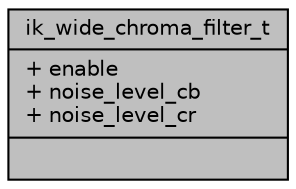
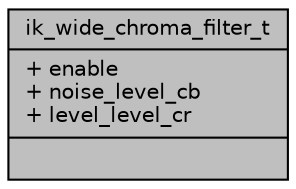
(111, 116) -> (108, 116)
